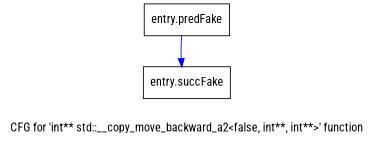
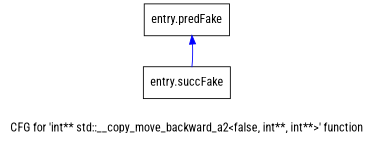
(181, 47) -> (193, 56)
